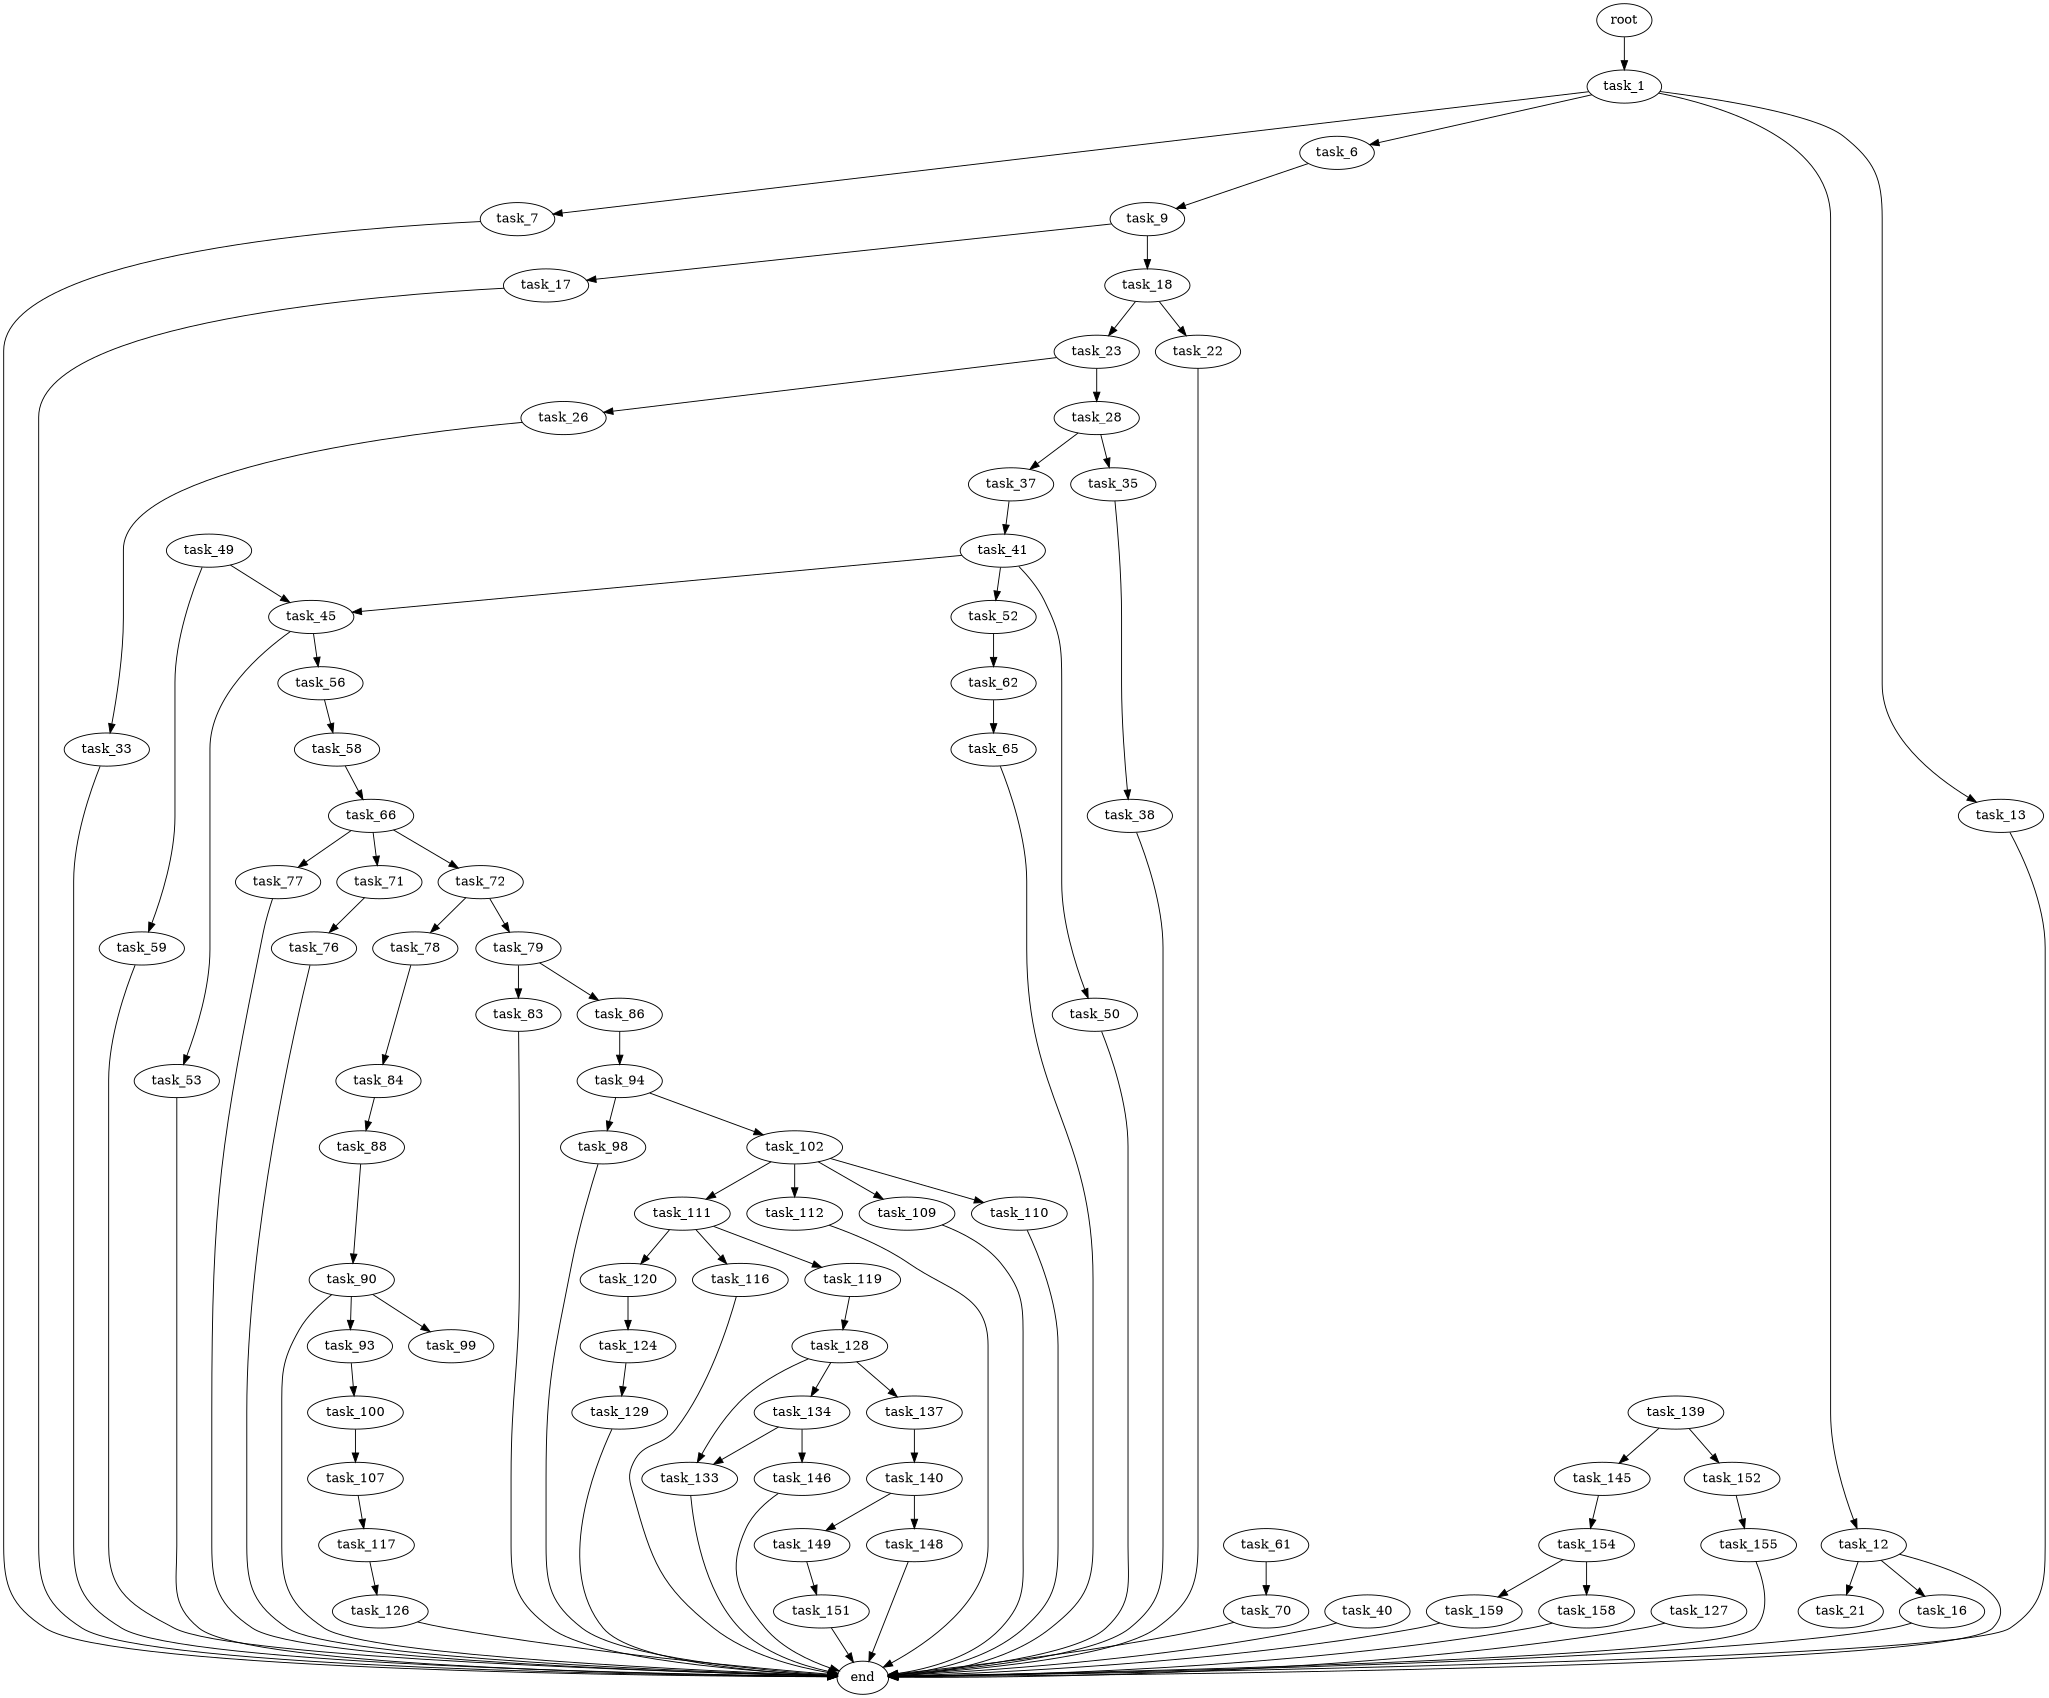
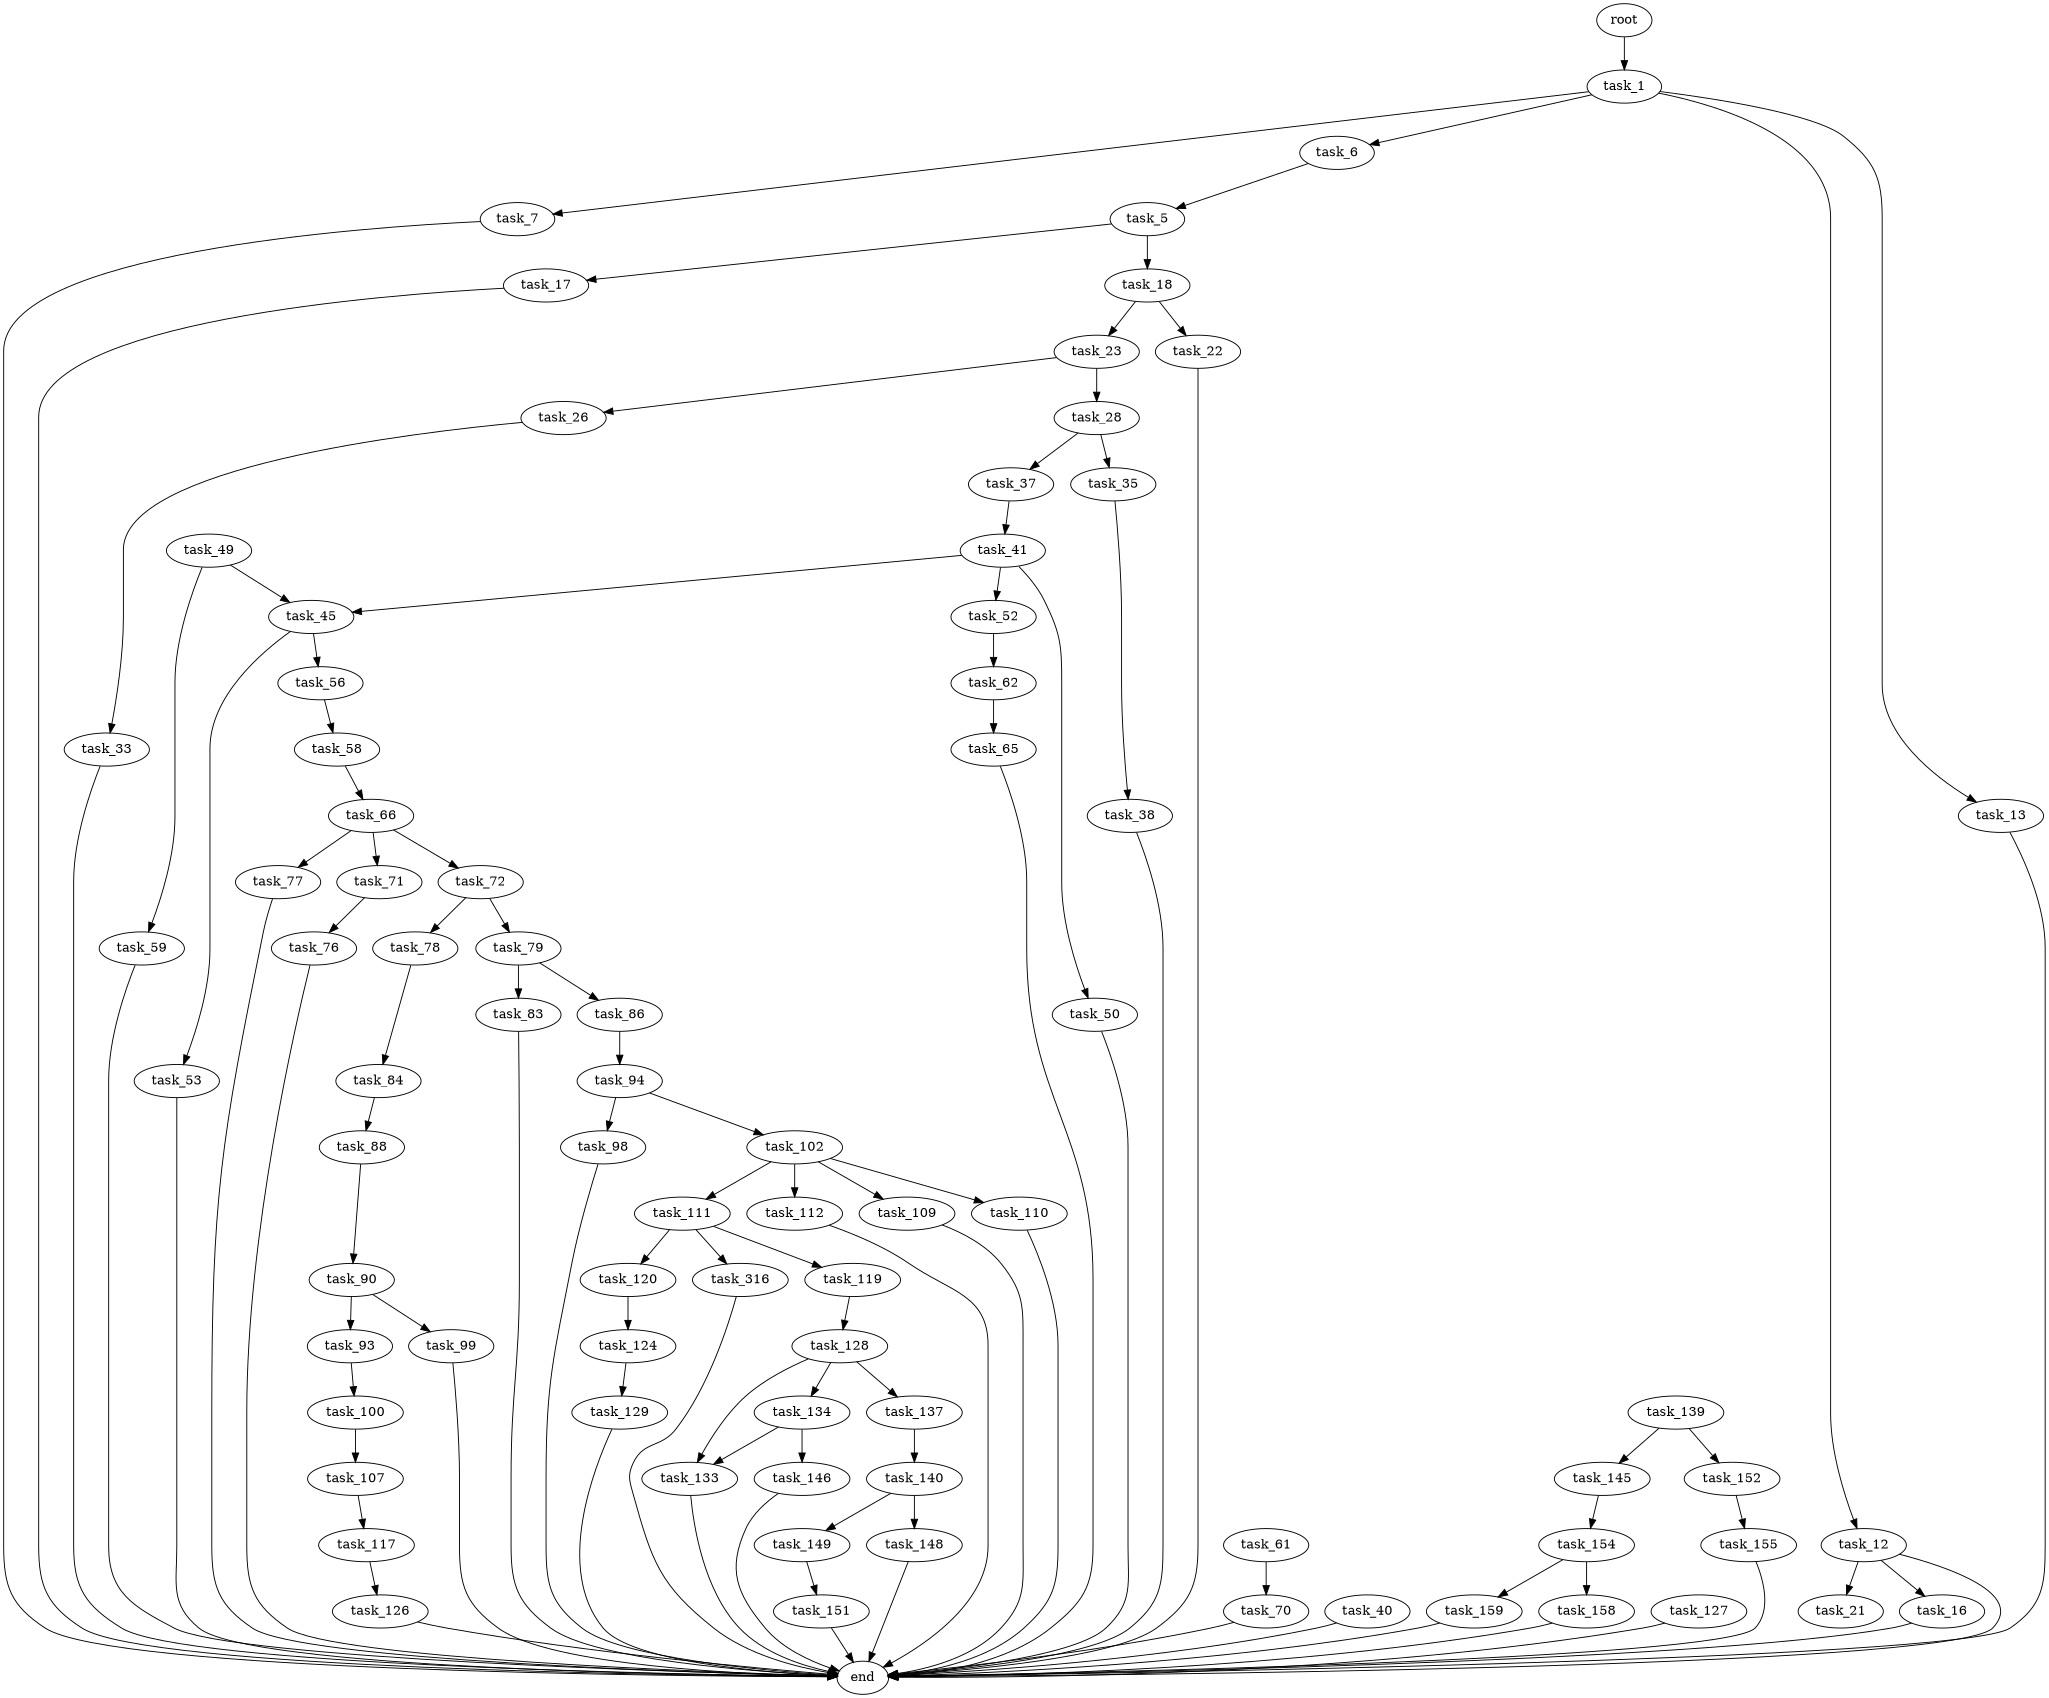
(1147, 219) -> (1147, 219)
(740, 1280) -> (740, 1280)
(371, 1641) -> (496, 1627)
